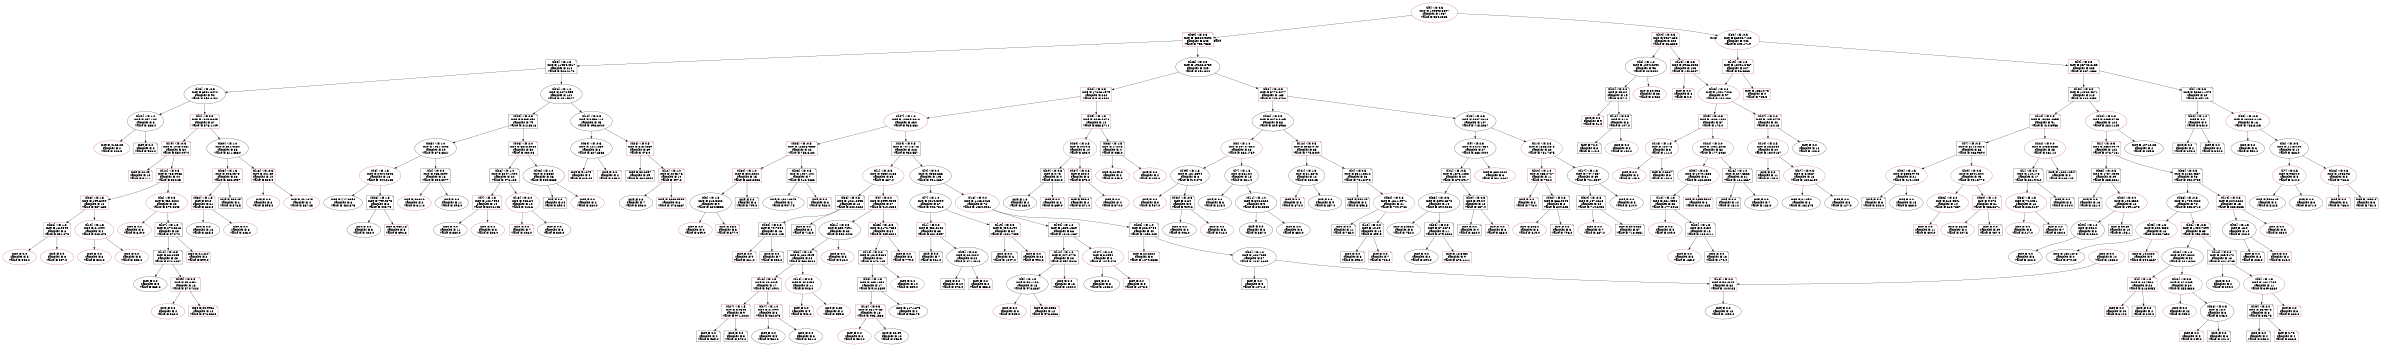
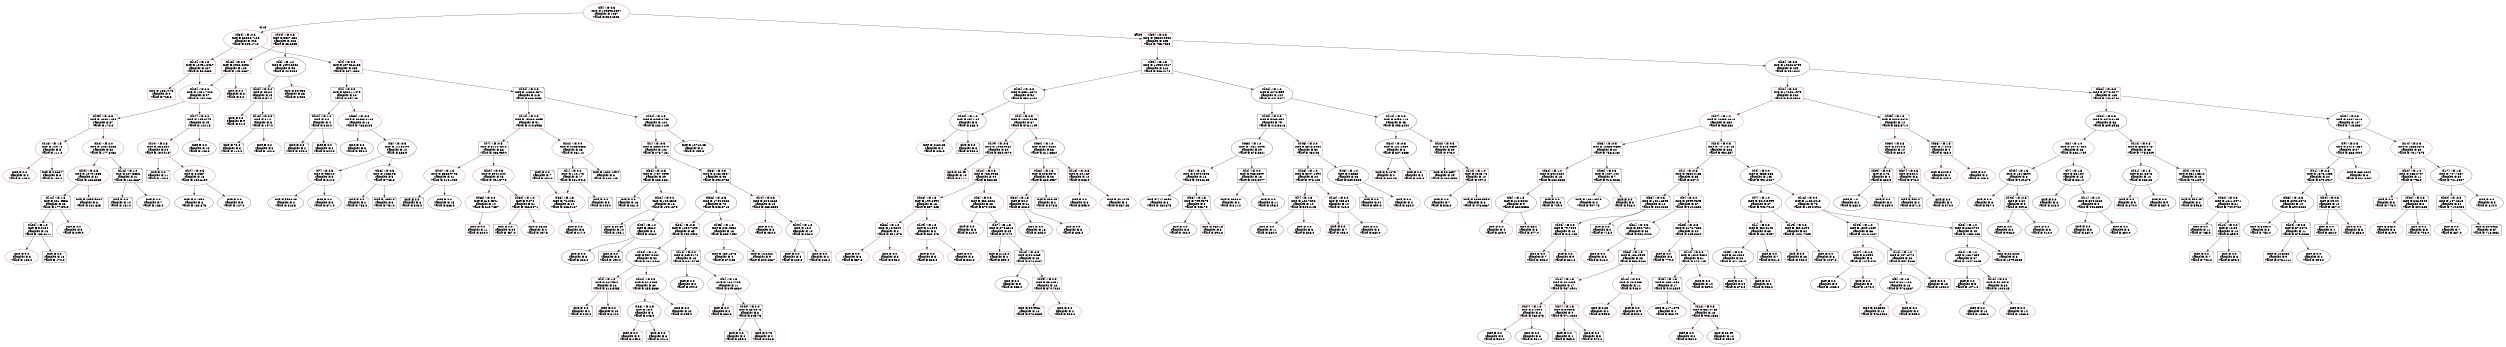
(883, 176) -> (1688, 176)
(2042, 217) -> (551, 186)
(1217, 230) -> (2042, 230)
none -> (610, 257)
(1918, 282) -> (2007, 297)
